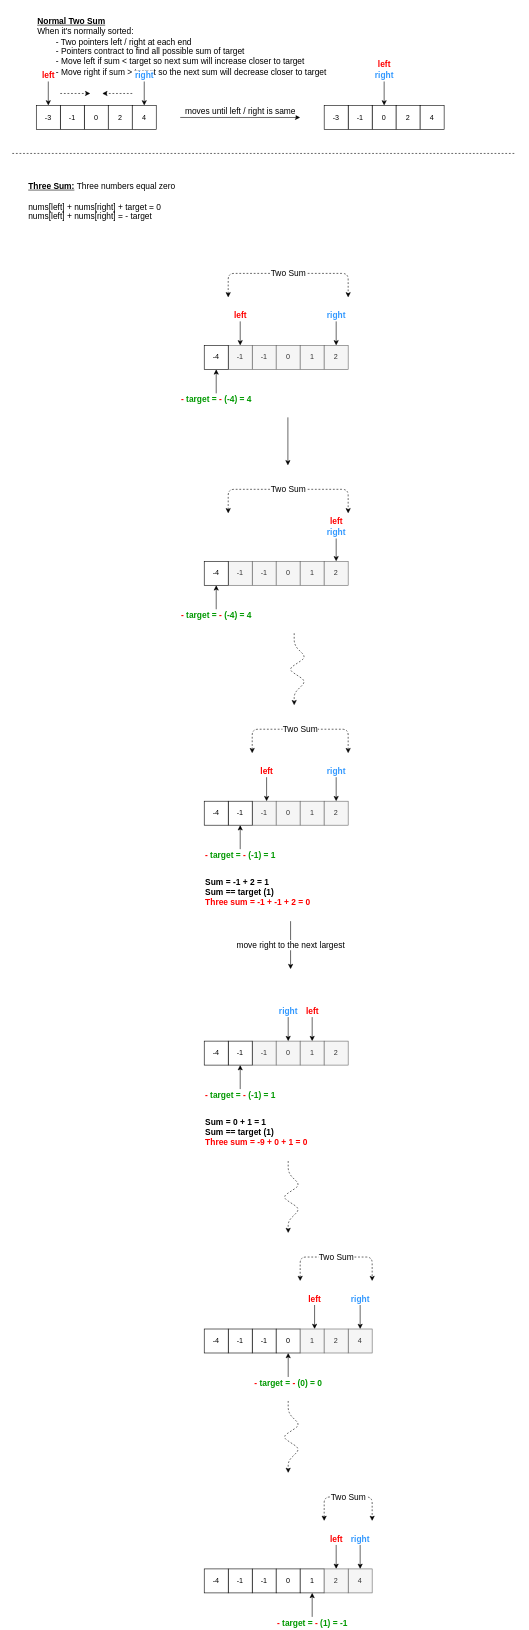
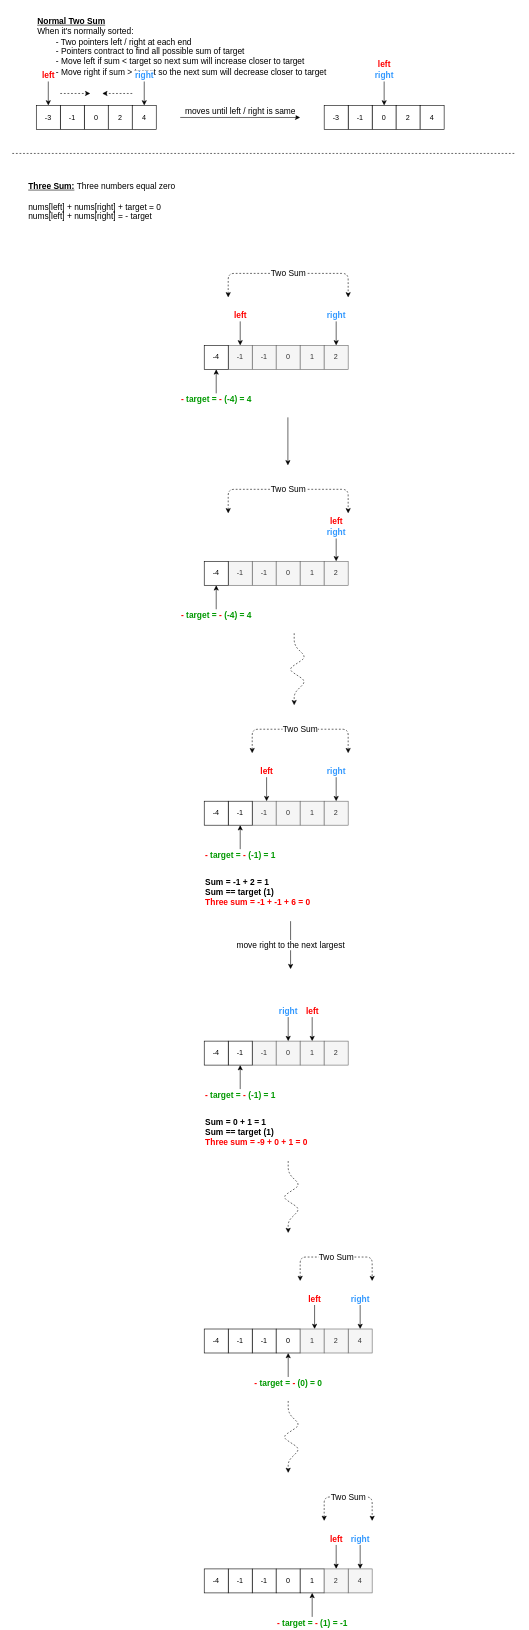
(259, 893) -> (259, 893)
